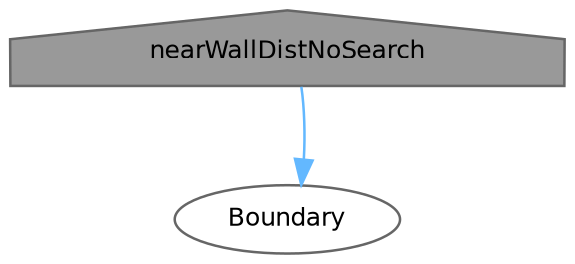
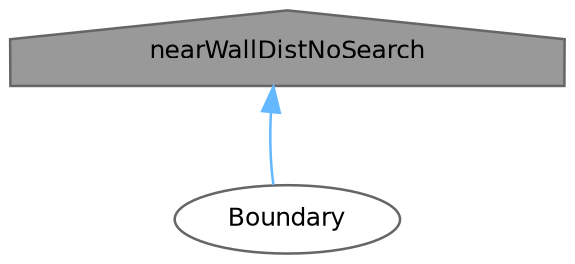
(304, 123) -> (270, 149)
